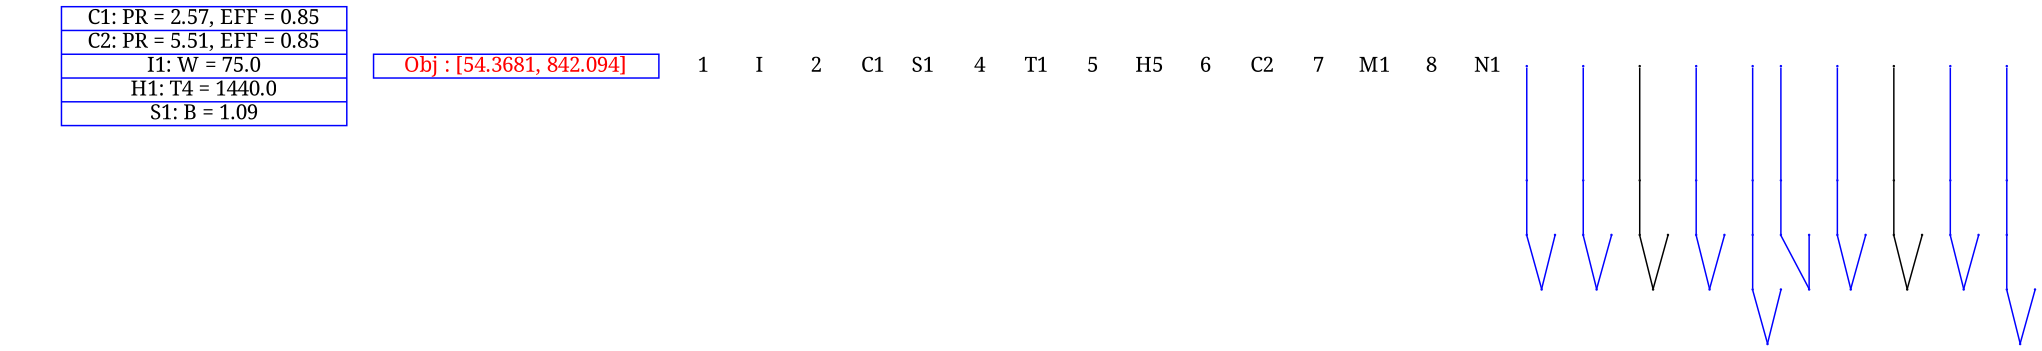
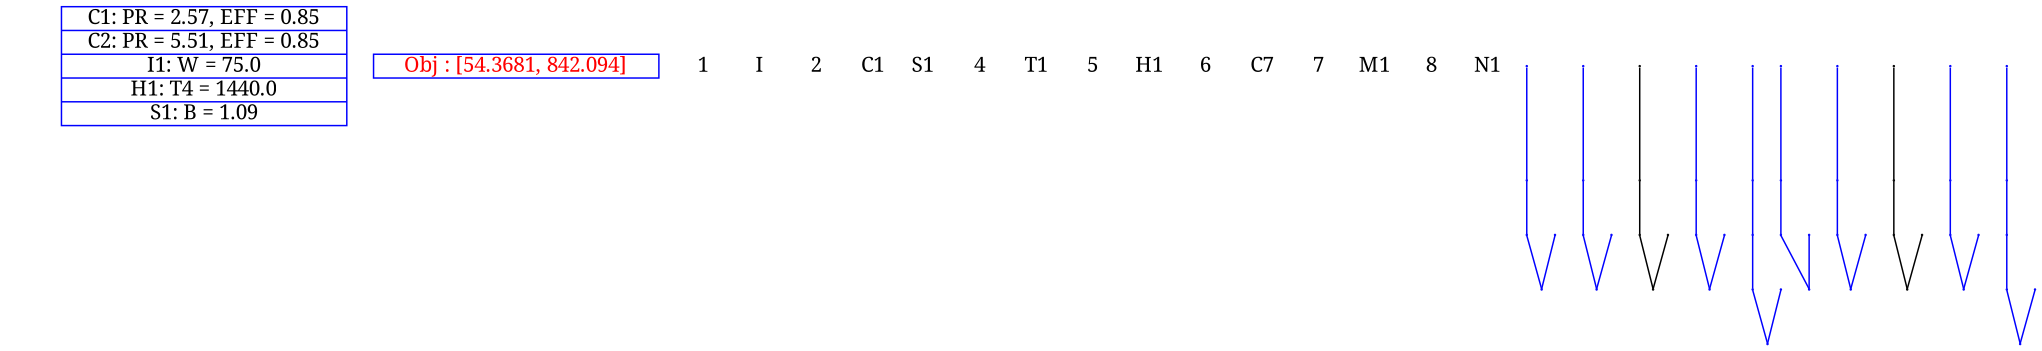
(1149, 66) -> (1149, 66)
(1262, 66) -> (1262, 66)
